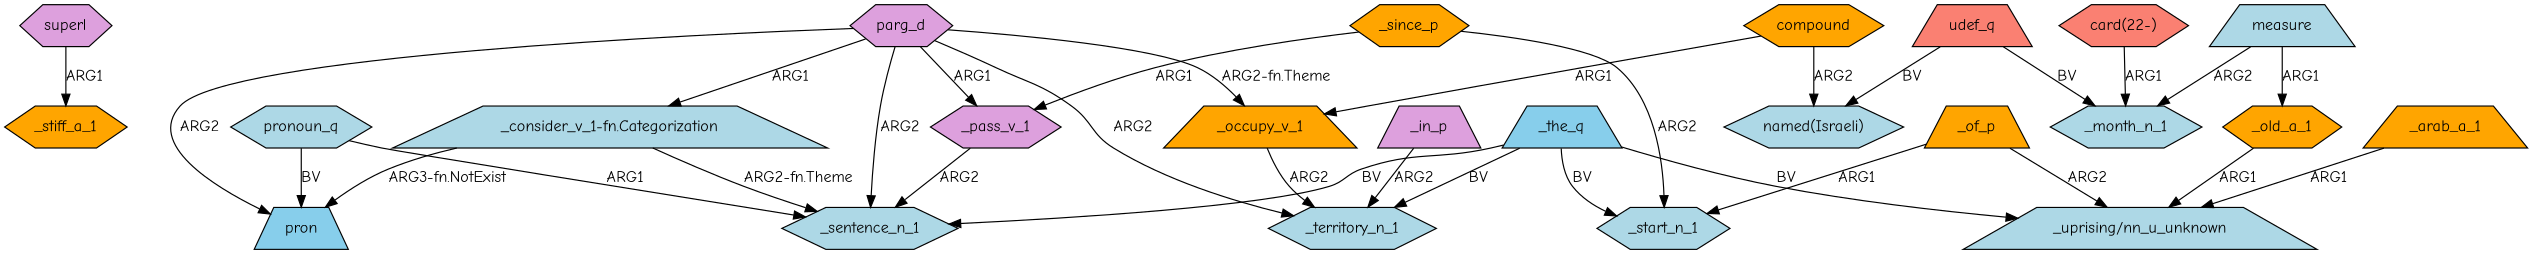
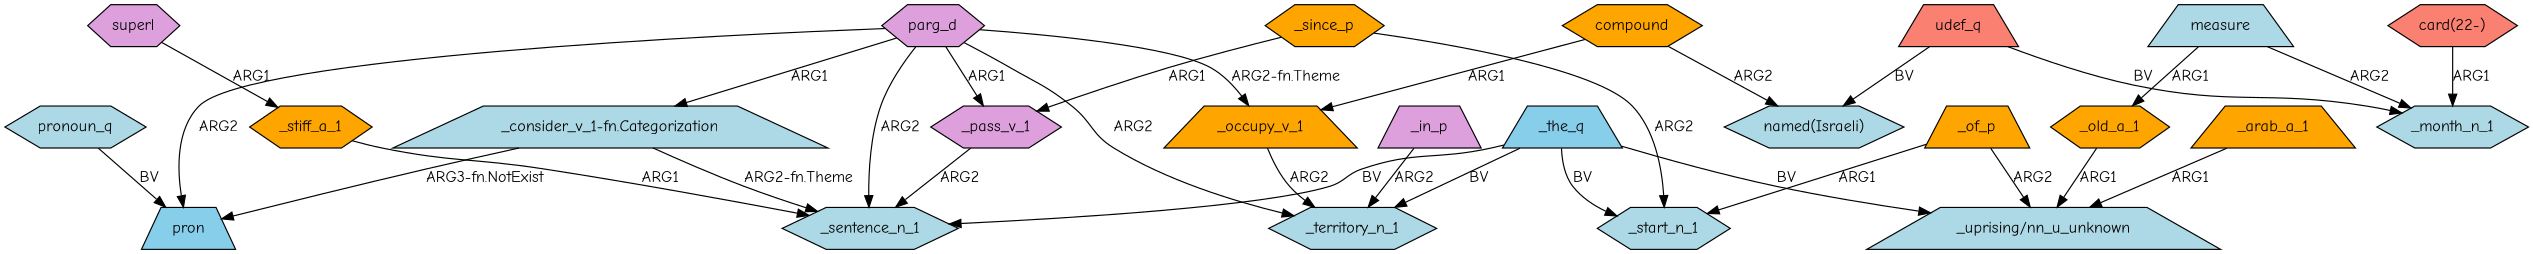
(571, 179) -> (575, 174)
